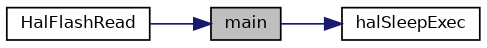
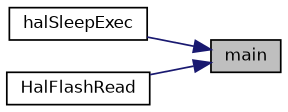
(303, 24) -> (171, 42)
